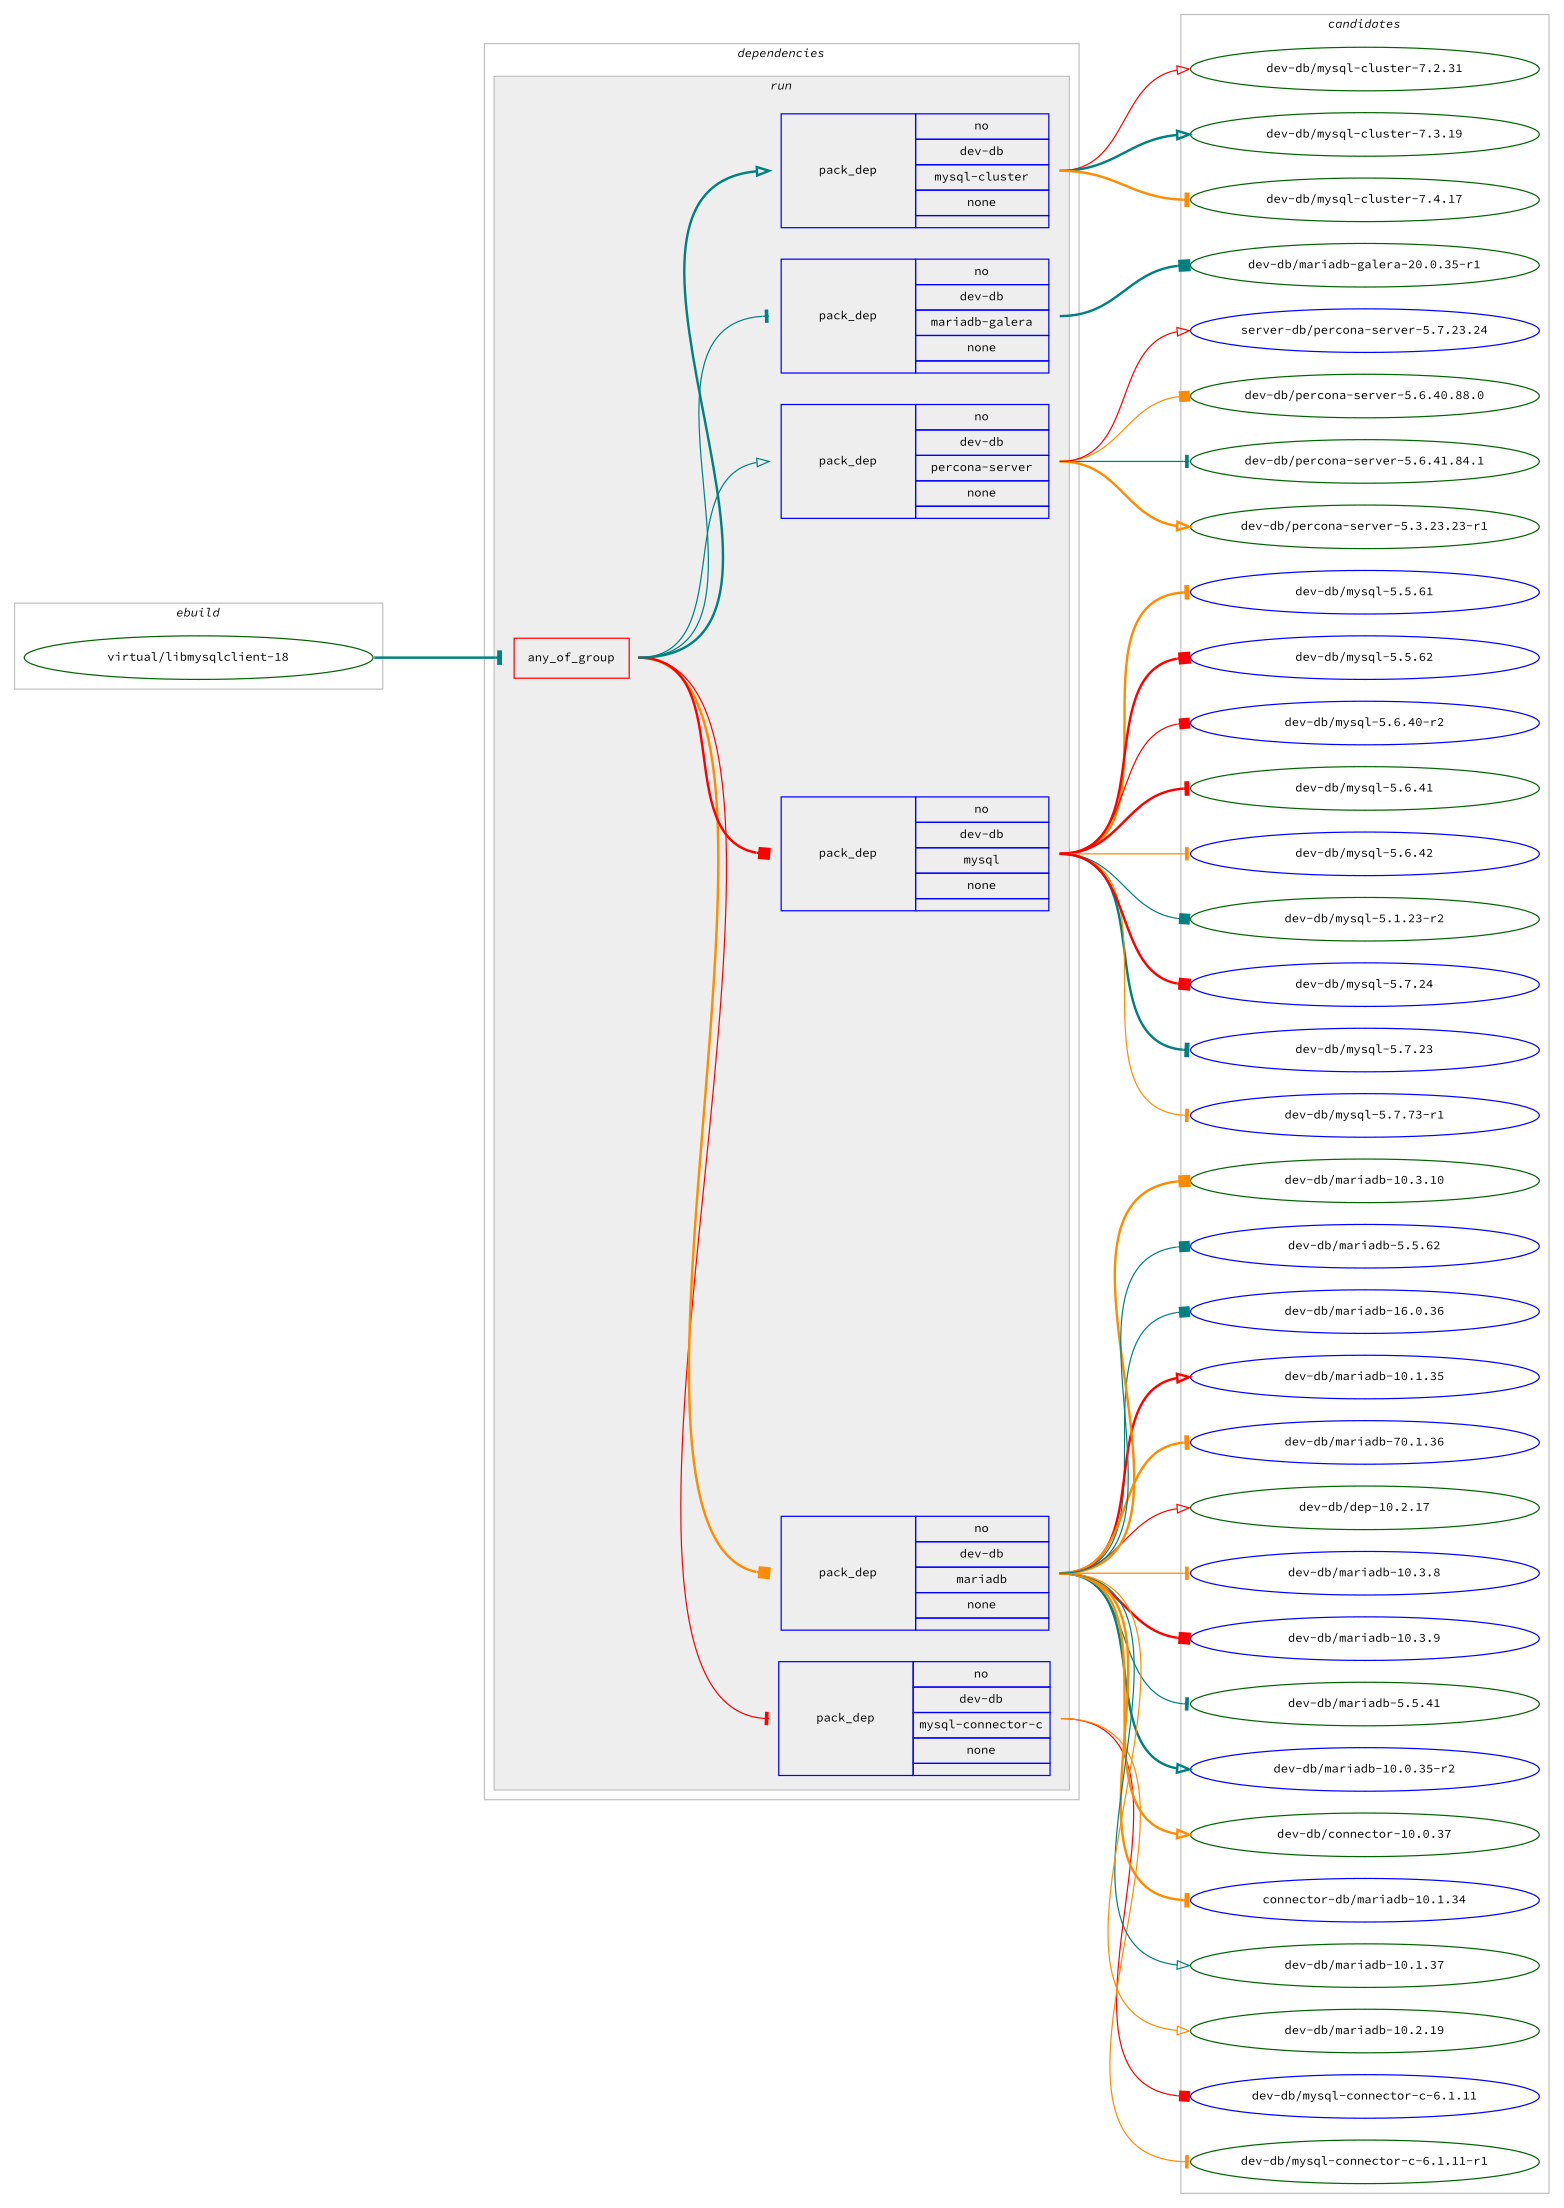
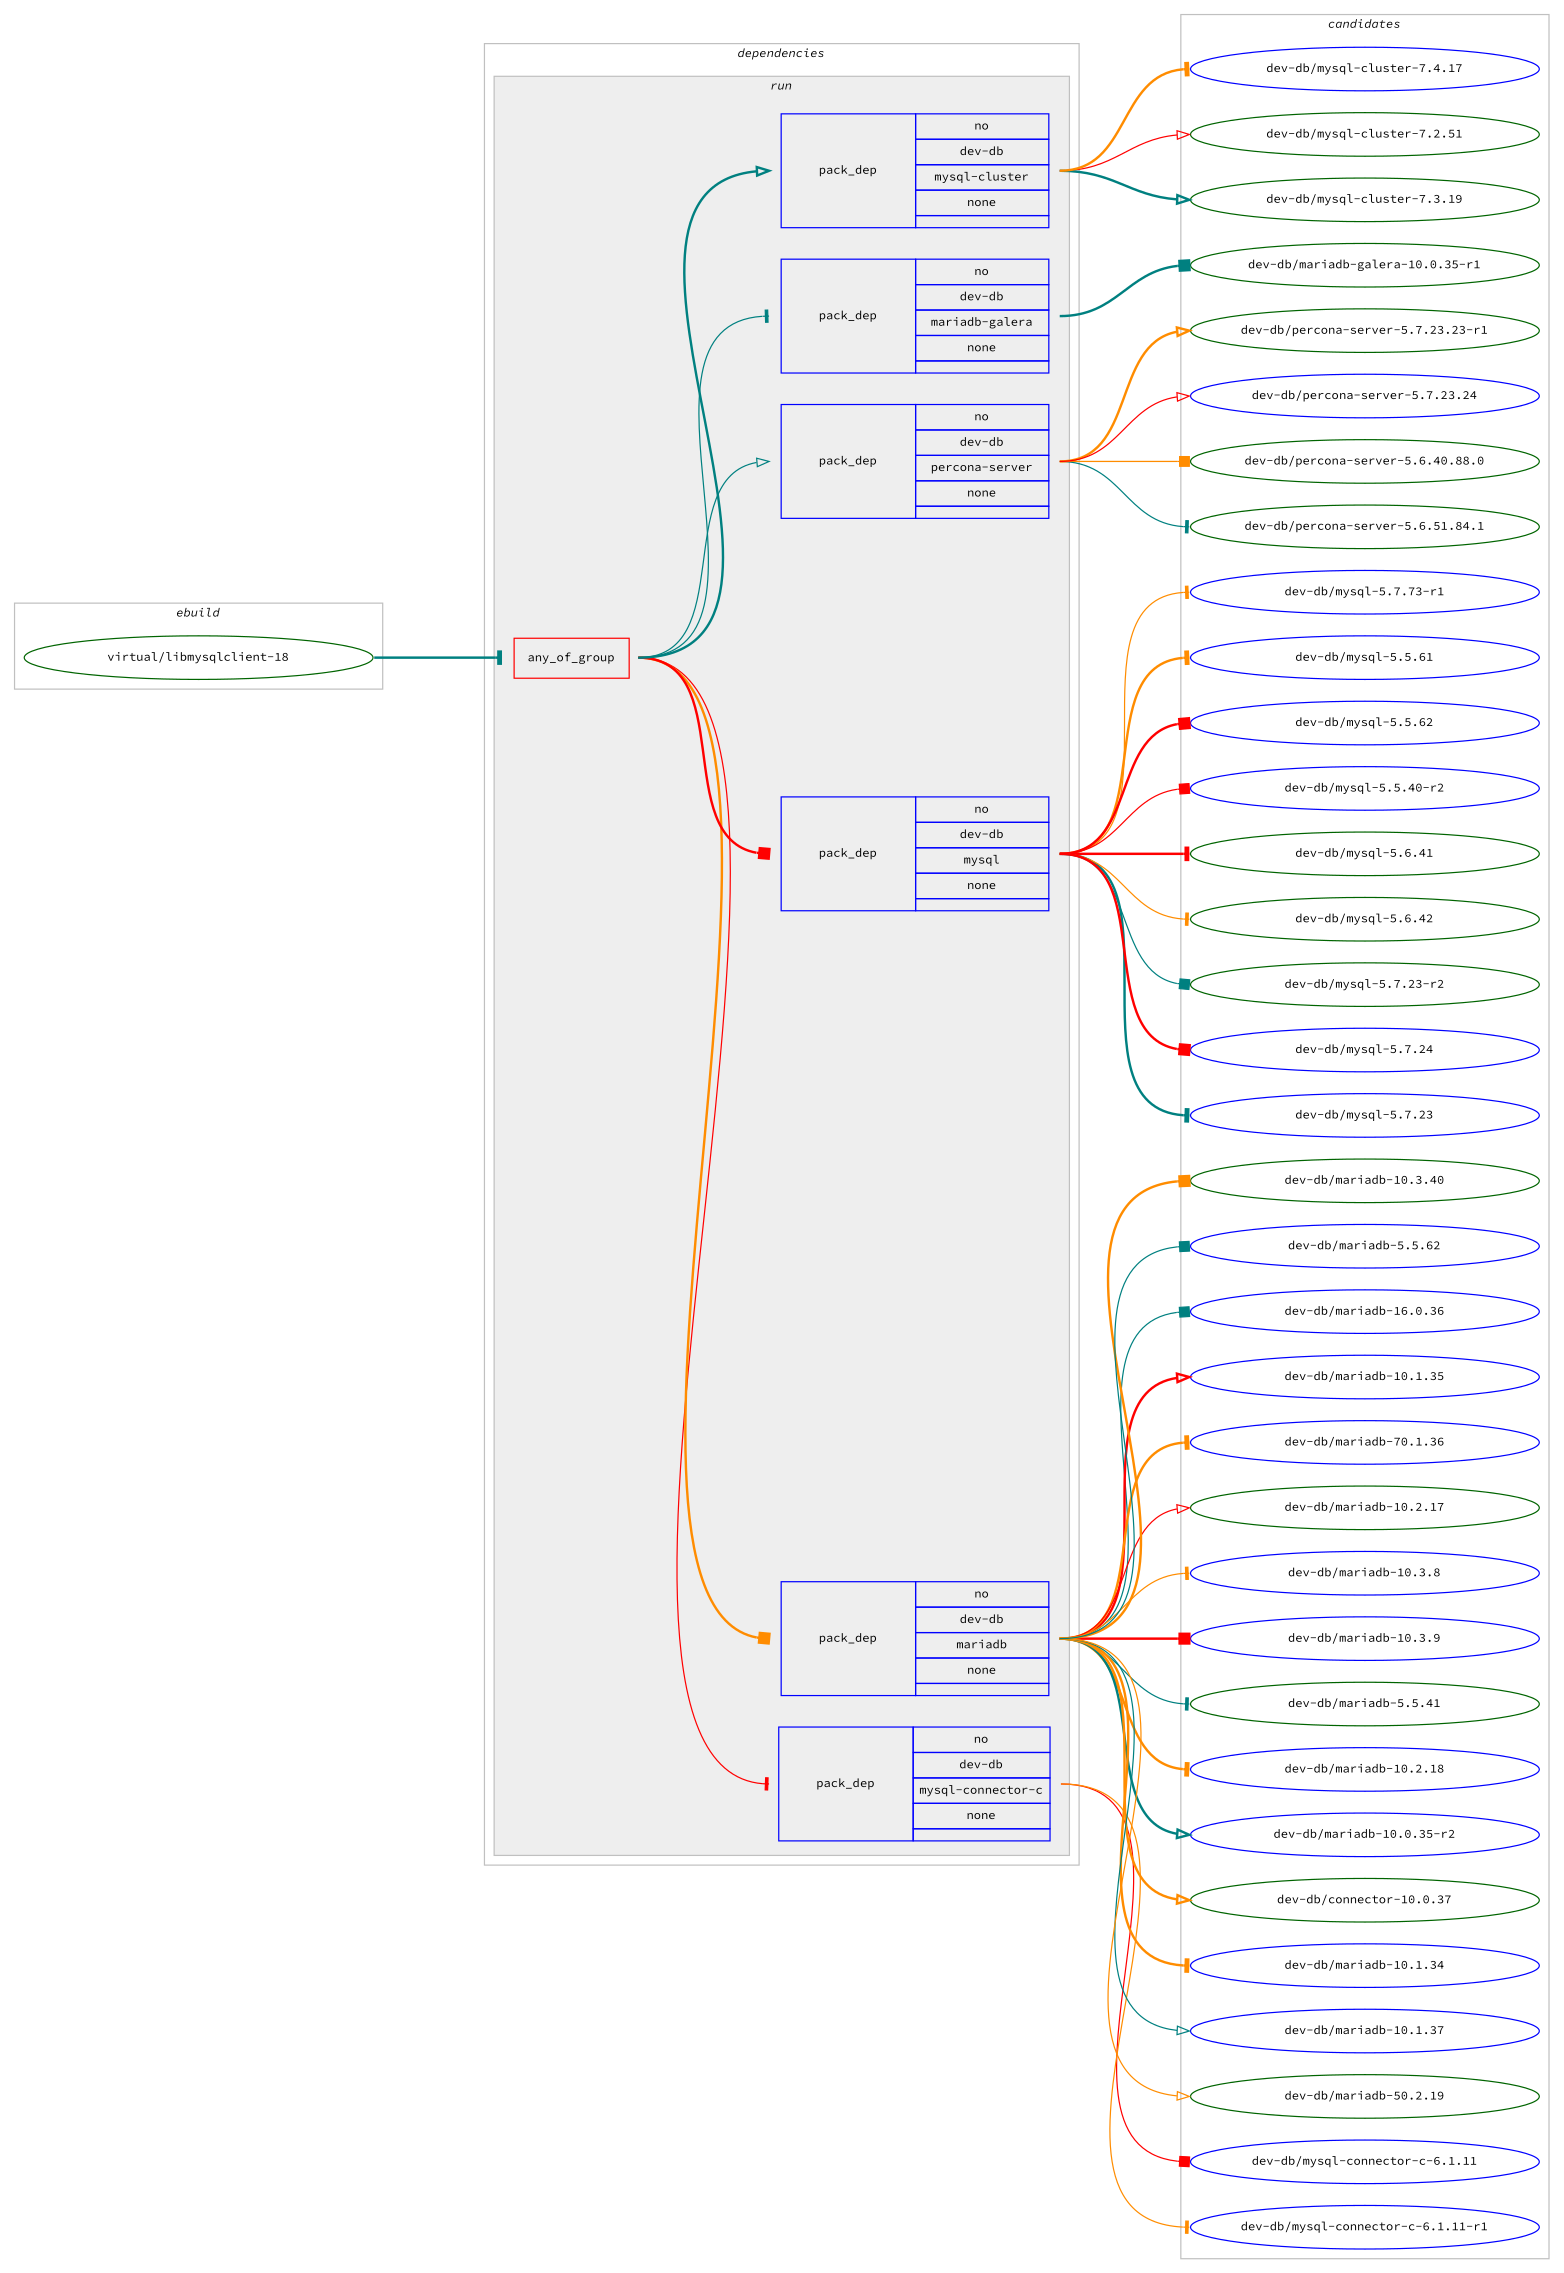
(1365, 69) -> (1365, 134)
(1365, 200) -> (1365, 69)
(1365, 265) -> (1365, 265)
(1365, 331) -> (1365, 396)
(1365, 461) -> (1365, 527)
(1365, 527) -> (1365, 331)
(1365, 723) -> (1365, 788)
(1365, 854) -> (1365, 919)
(1365, 919) -> (1365, 985)
(1365, 1181) -> (1365, 1181)
(1365, 1508) -> (1365, 1508)
none -> (1365, 1769)
(1365, 1900) -> (1365, 1966)
(1365, 1966) -> (1365, 2031)
(1365, 2031) -> (1365, 2096)
(1365, 2162) -> (1365, 2227)
